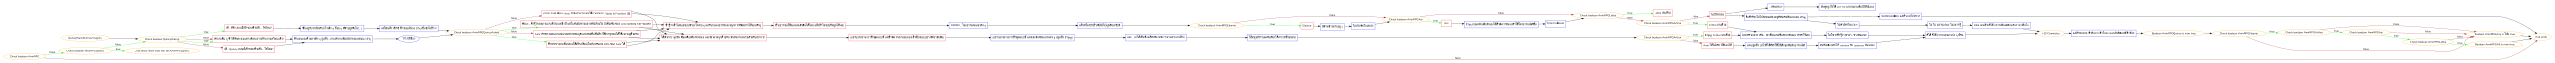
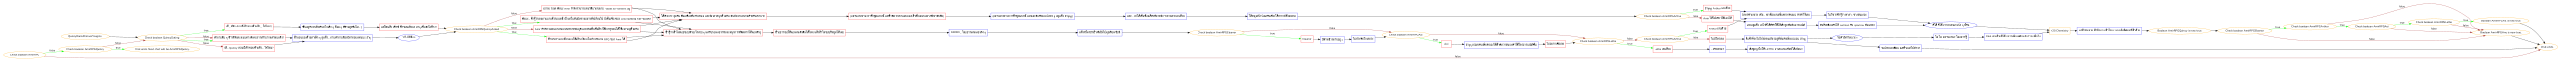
(1746, 11) -> (1690, 49)
(1555, 24) -> (1555, 44)
(1847, 25) -> (1847, 38)
(409, 29) -> (409, 27)
(2051, 33) -> (2060, 31)
(2495, 34) -> (2501, 33)
(1945, 35) -> (1951, 25)
(123, 45) -> (123, 44)
